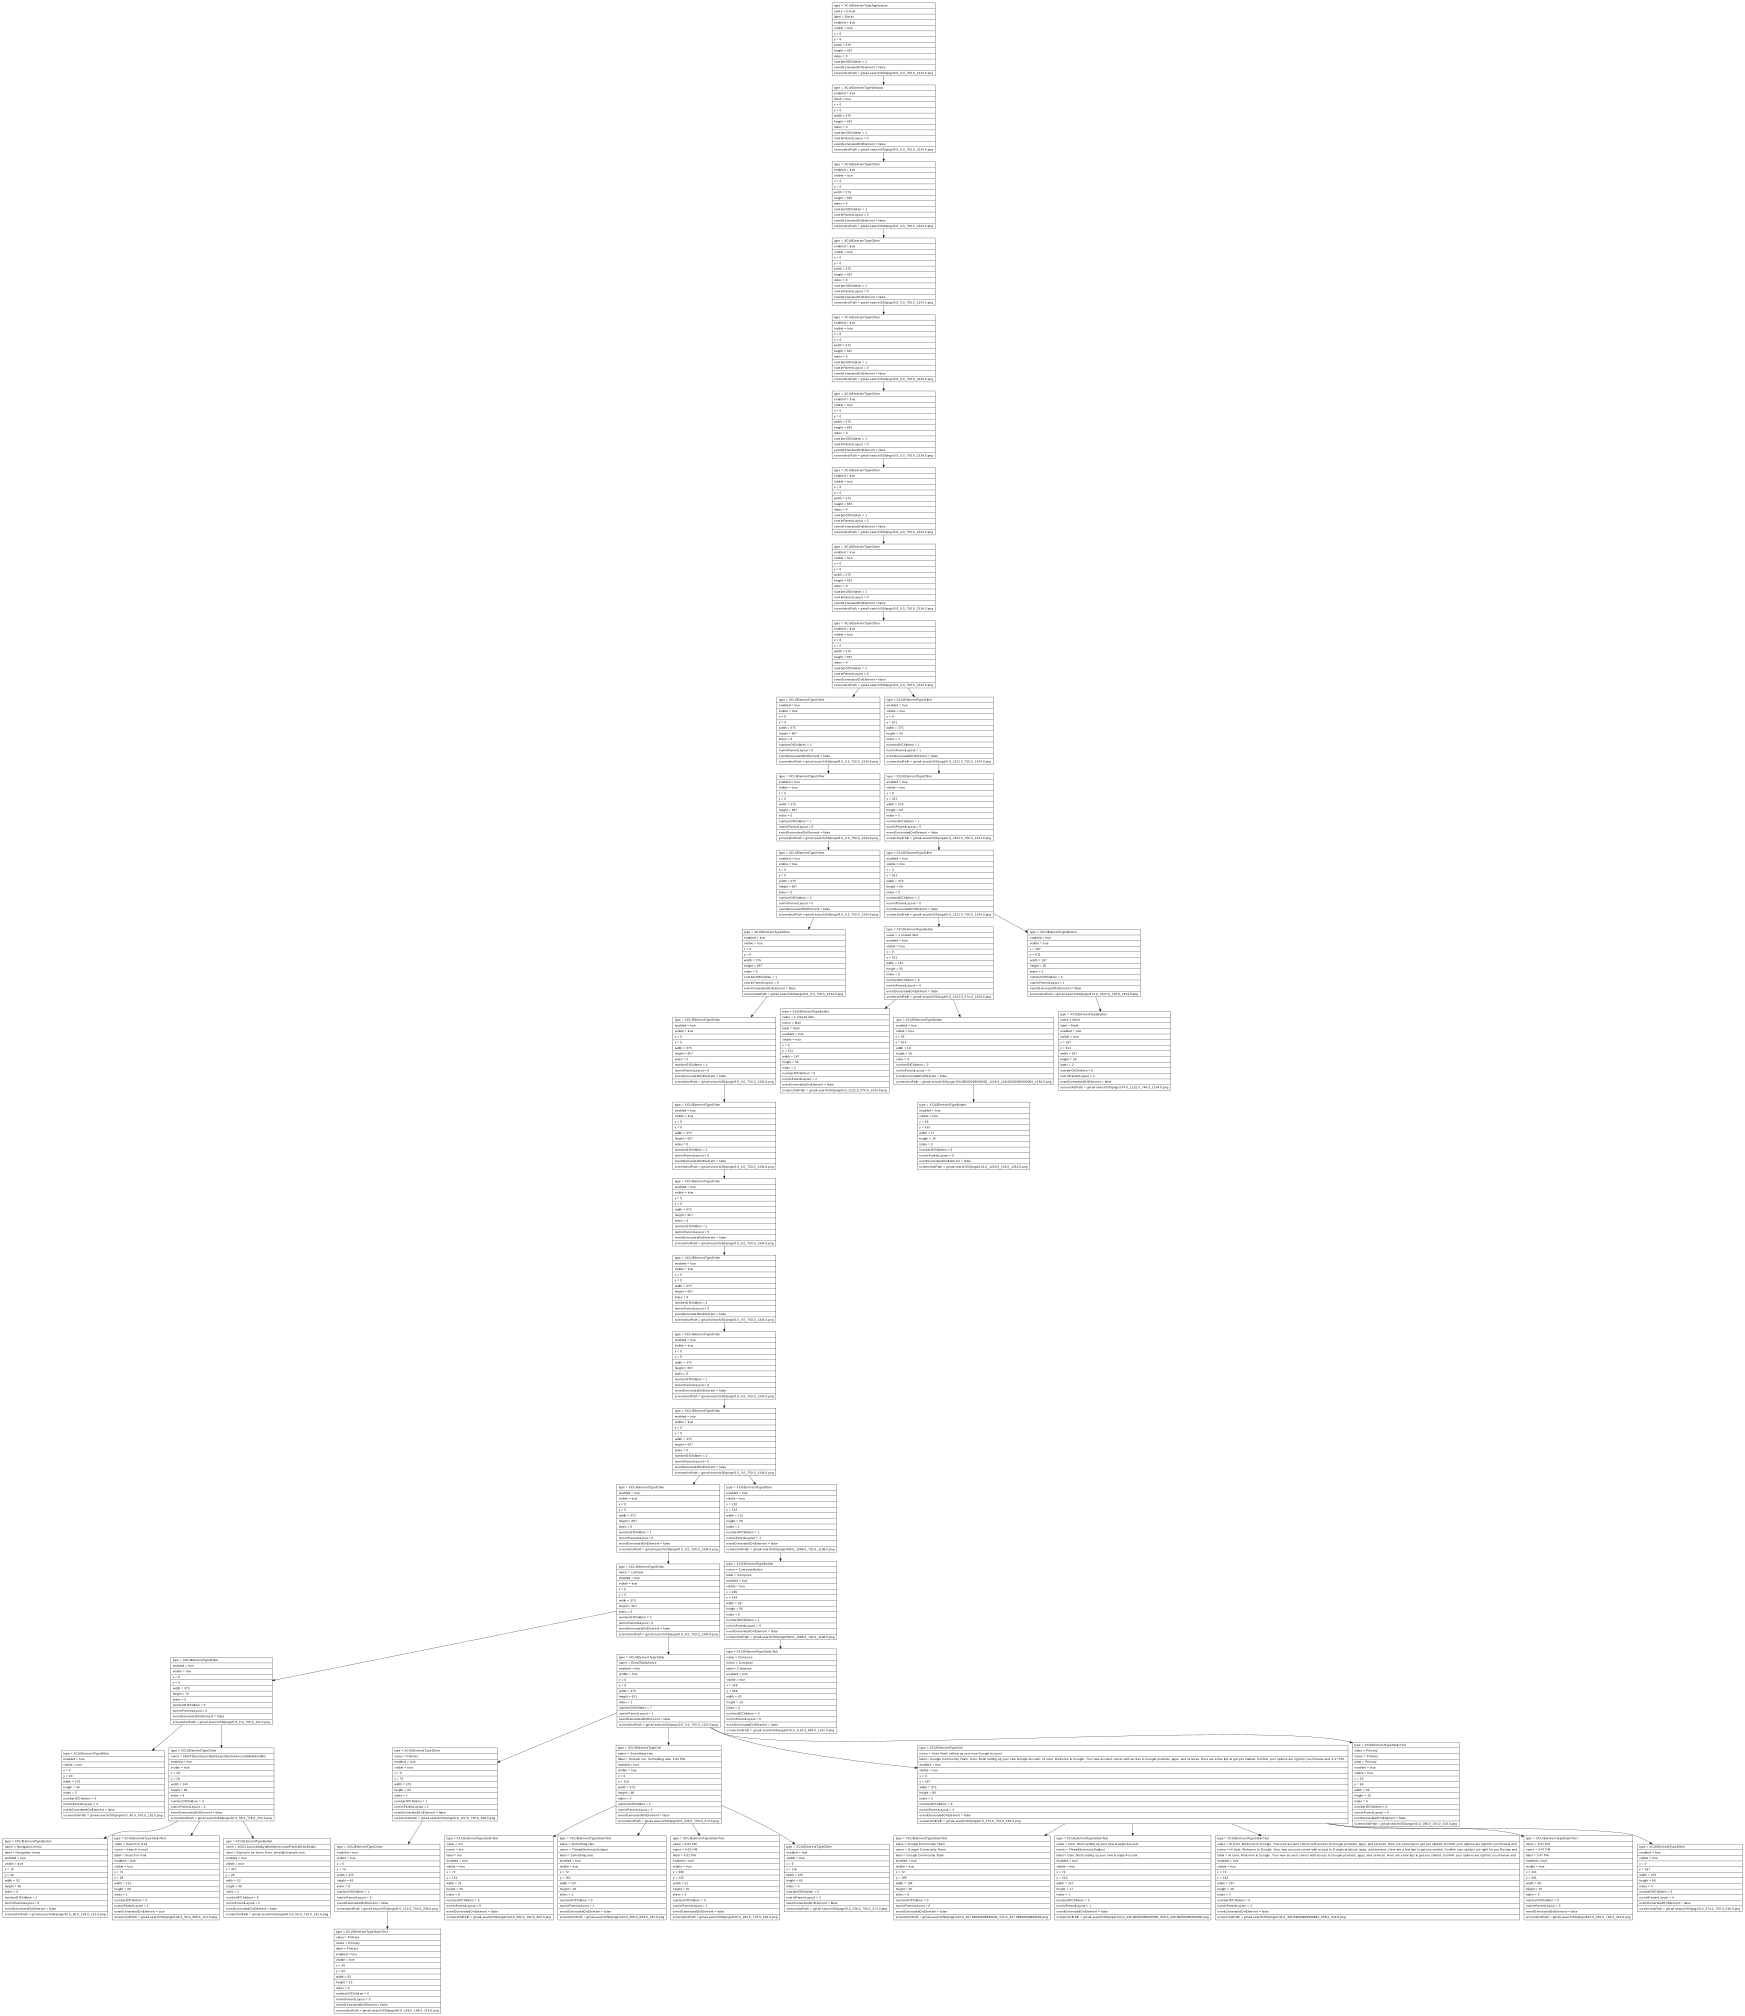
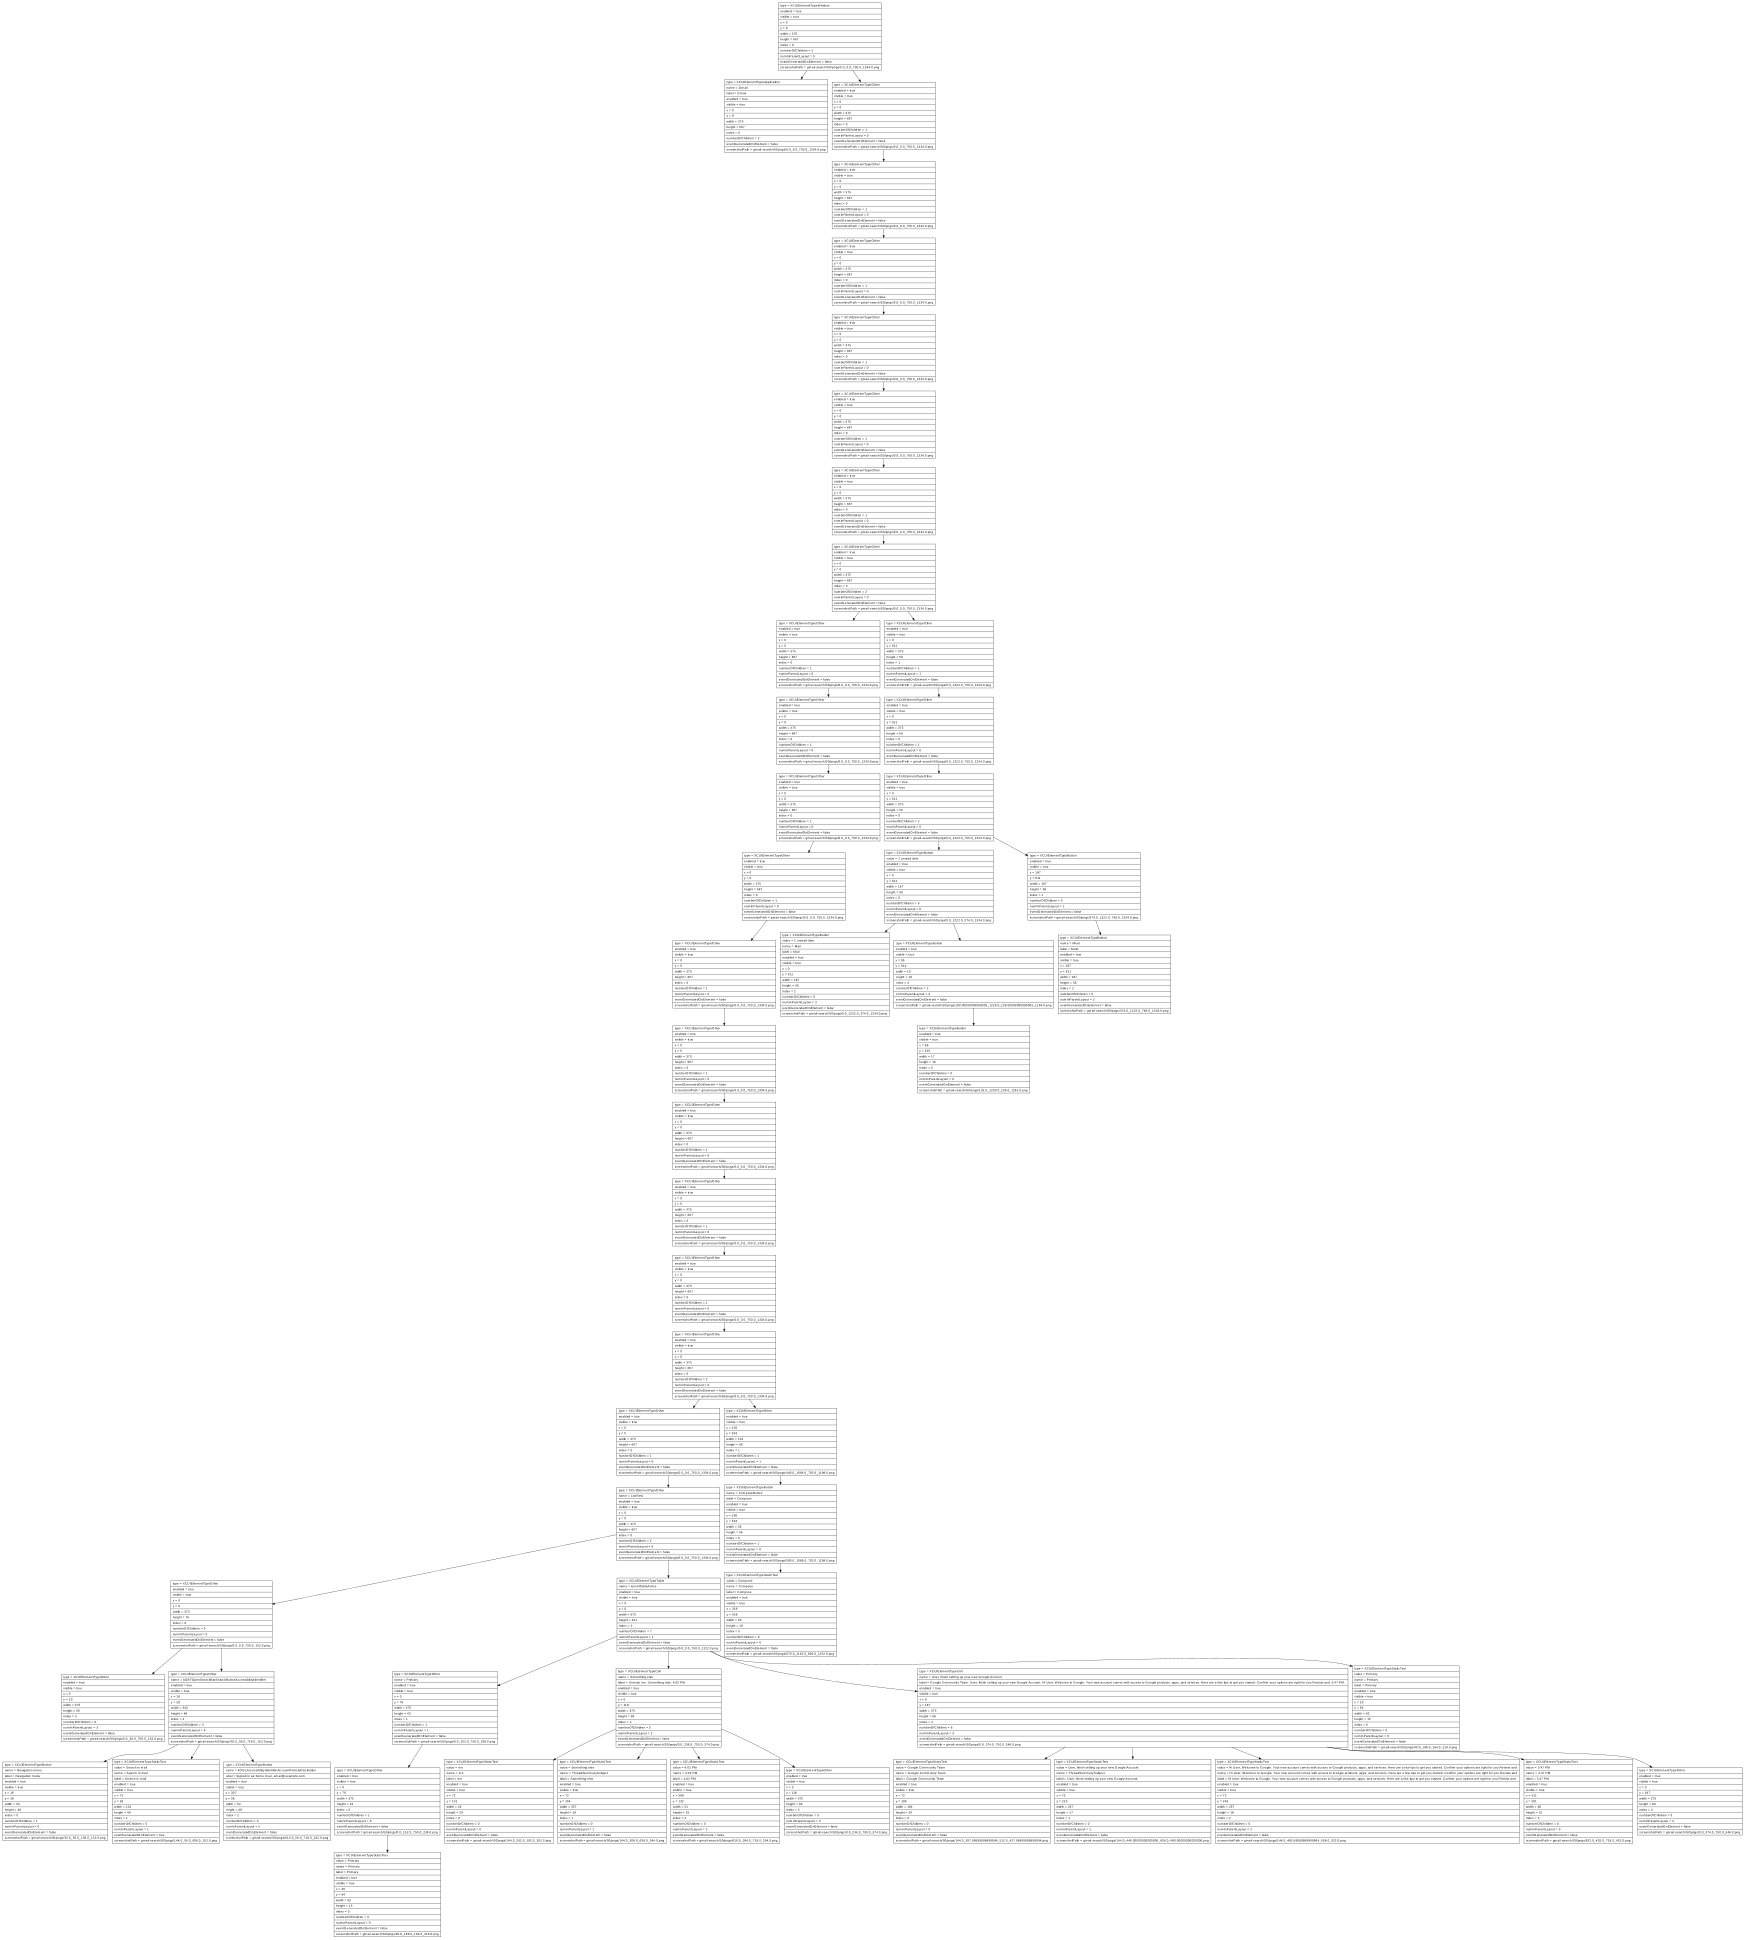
(884, 79) -> (805, 74)
(843, 99) -> (790, 17)
